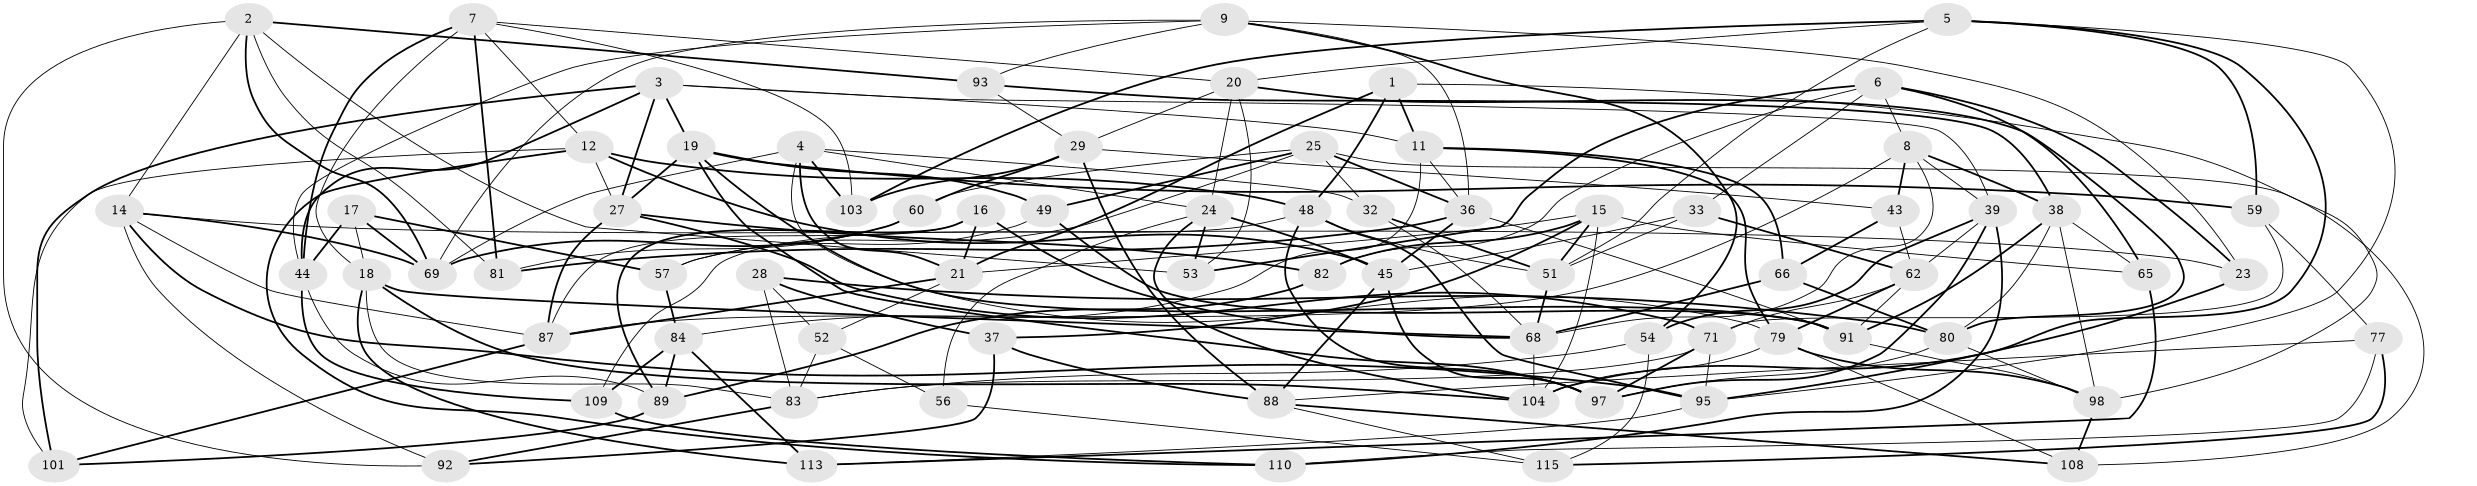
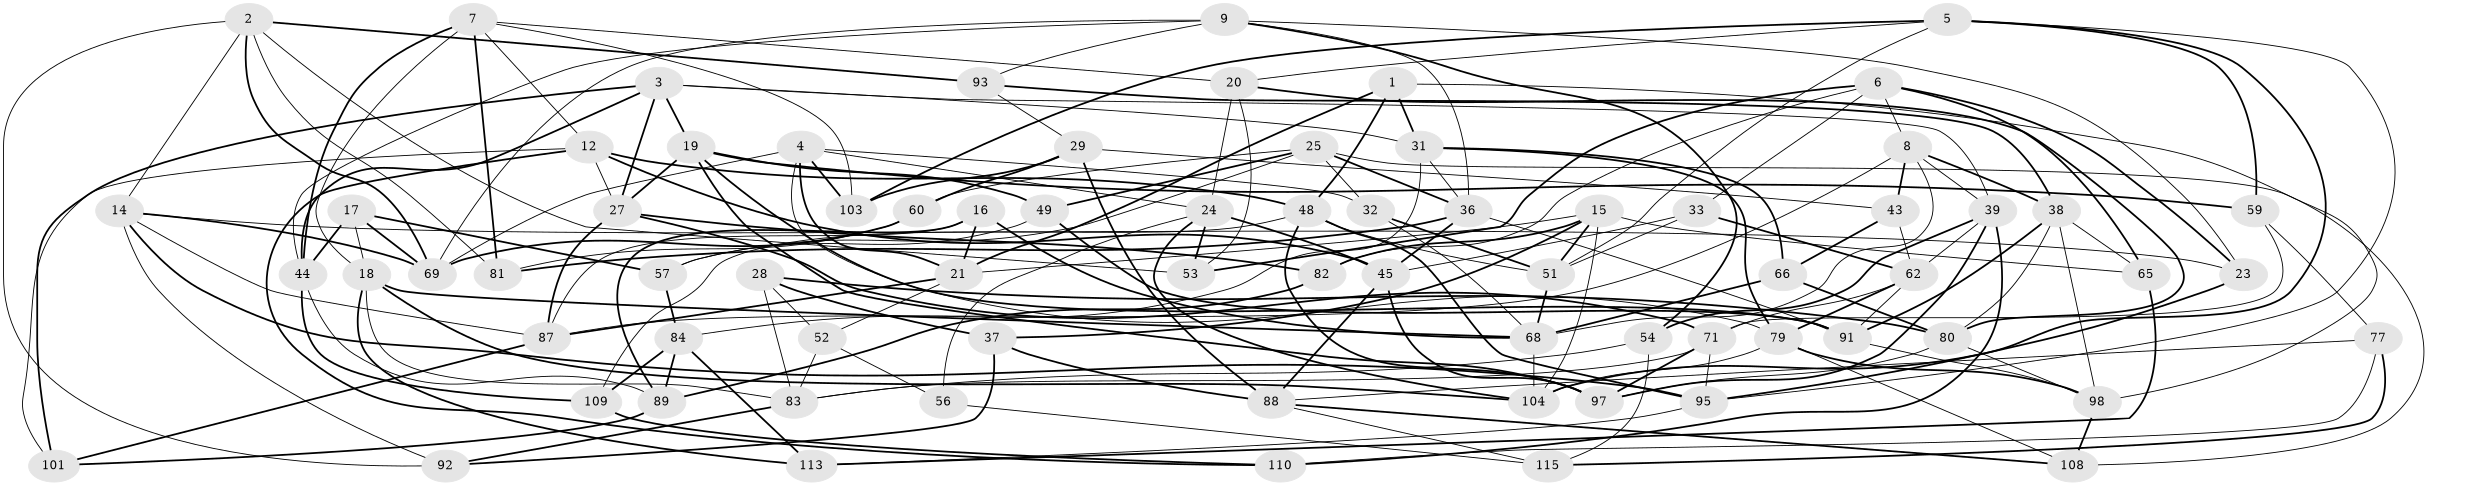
(1144, 119) -> none
(1420, 147) -> (1420, 147)
